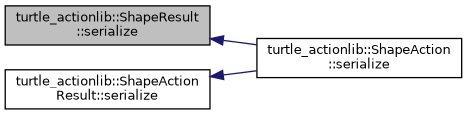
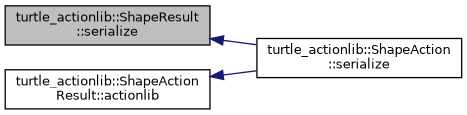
(108, 89) -> (108, 89)
